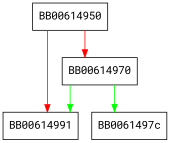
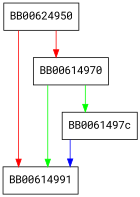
(70, 17) -> (41, 17)
none -> (70, 149)
